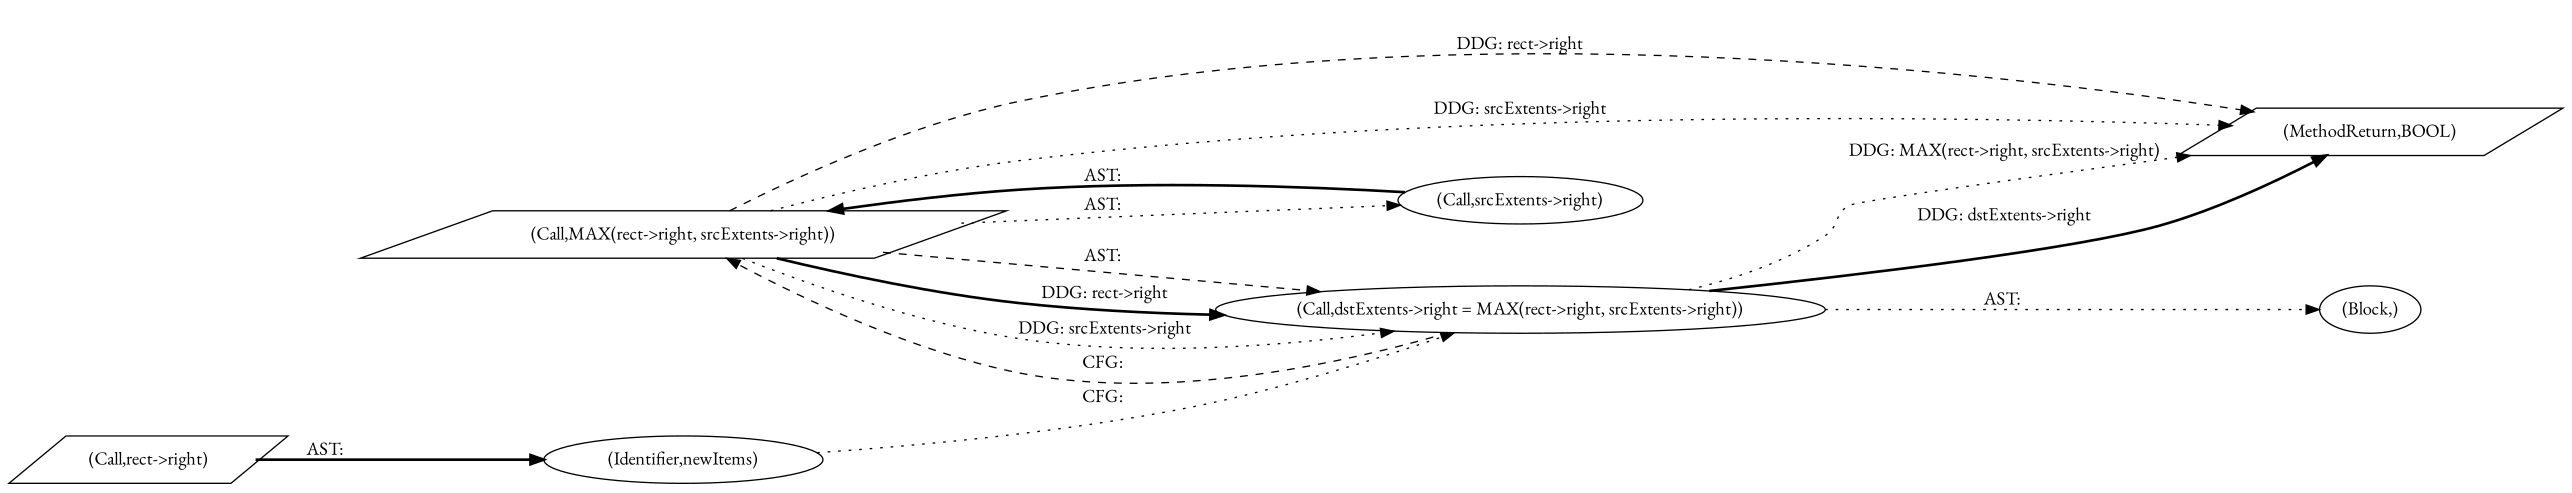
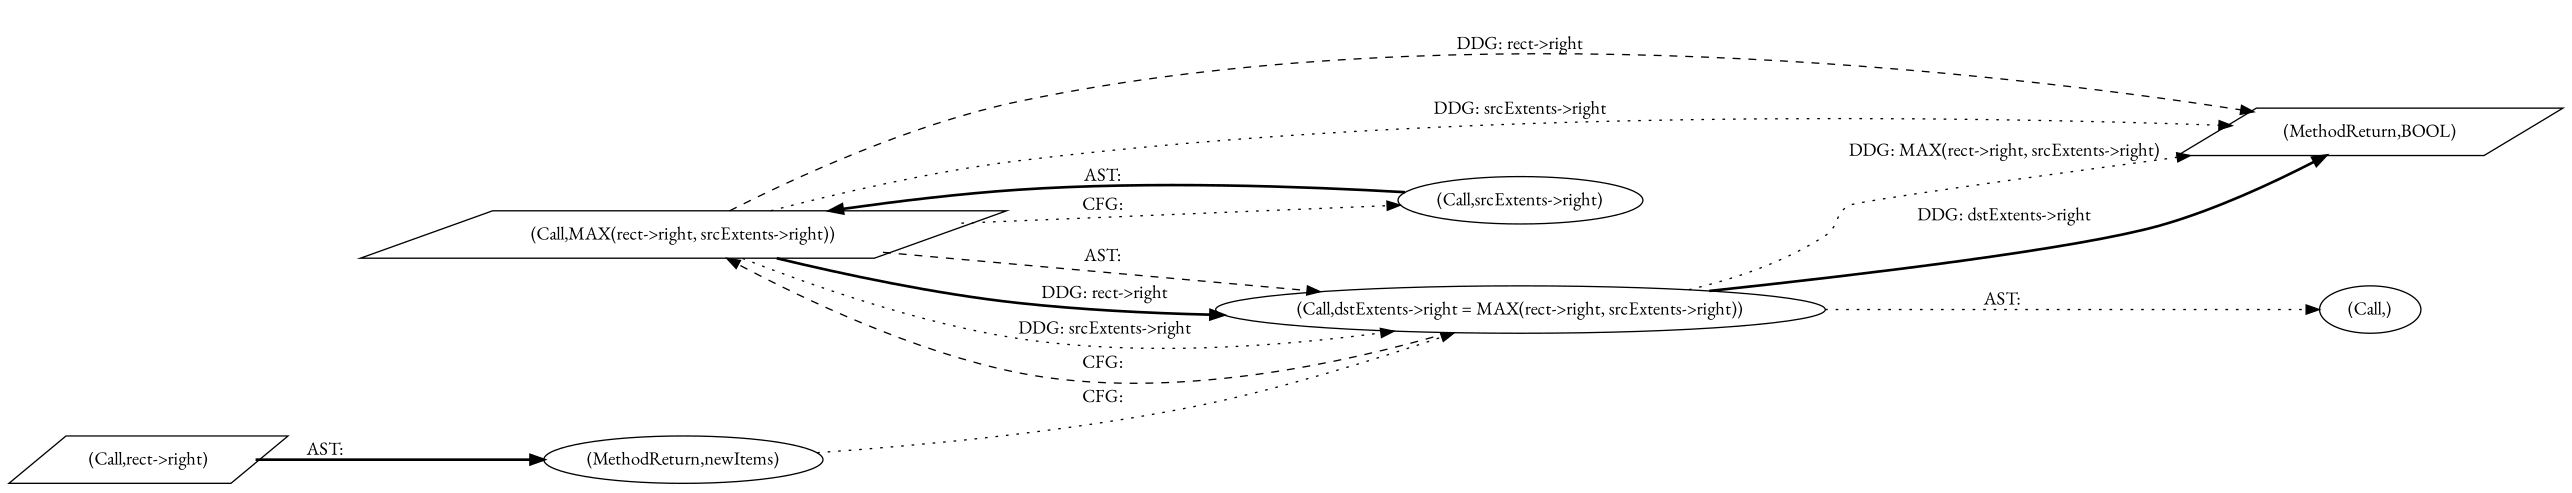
(1105, 205) -> (1105, 205)
(2370, 310) -> (2370, 310)
(683, 460) -> (683, 460)
